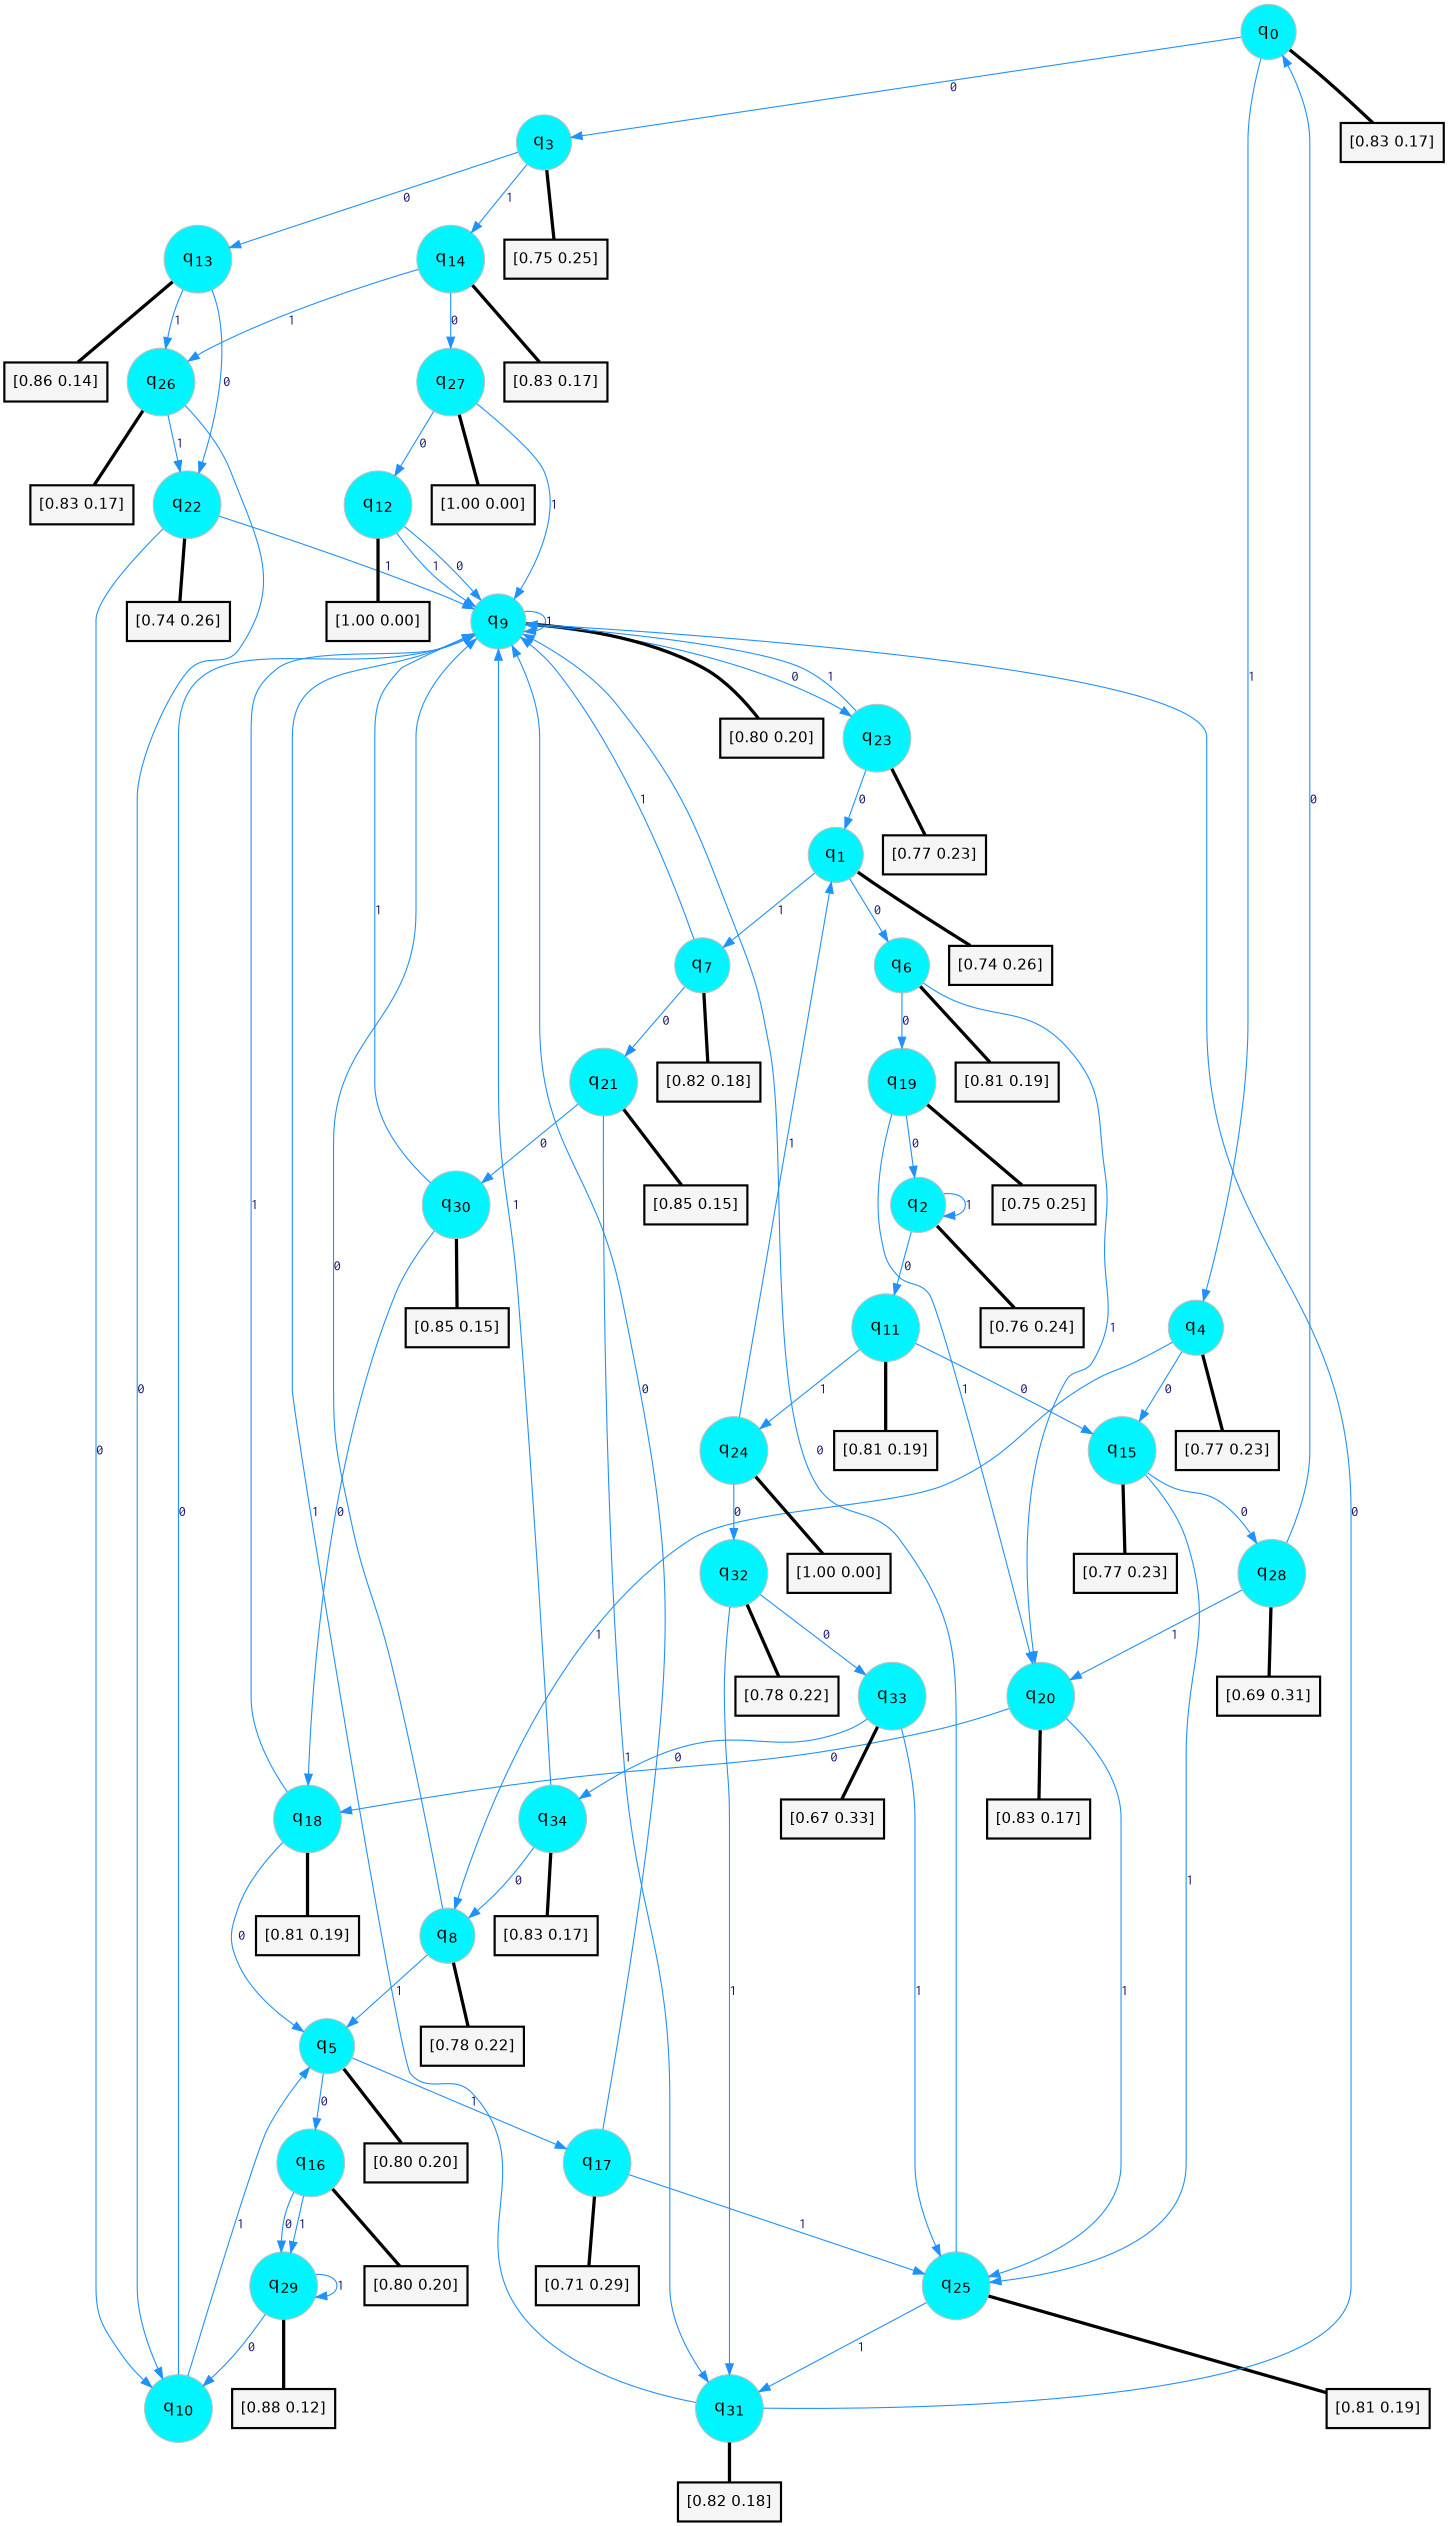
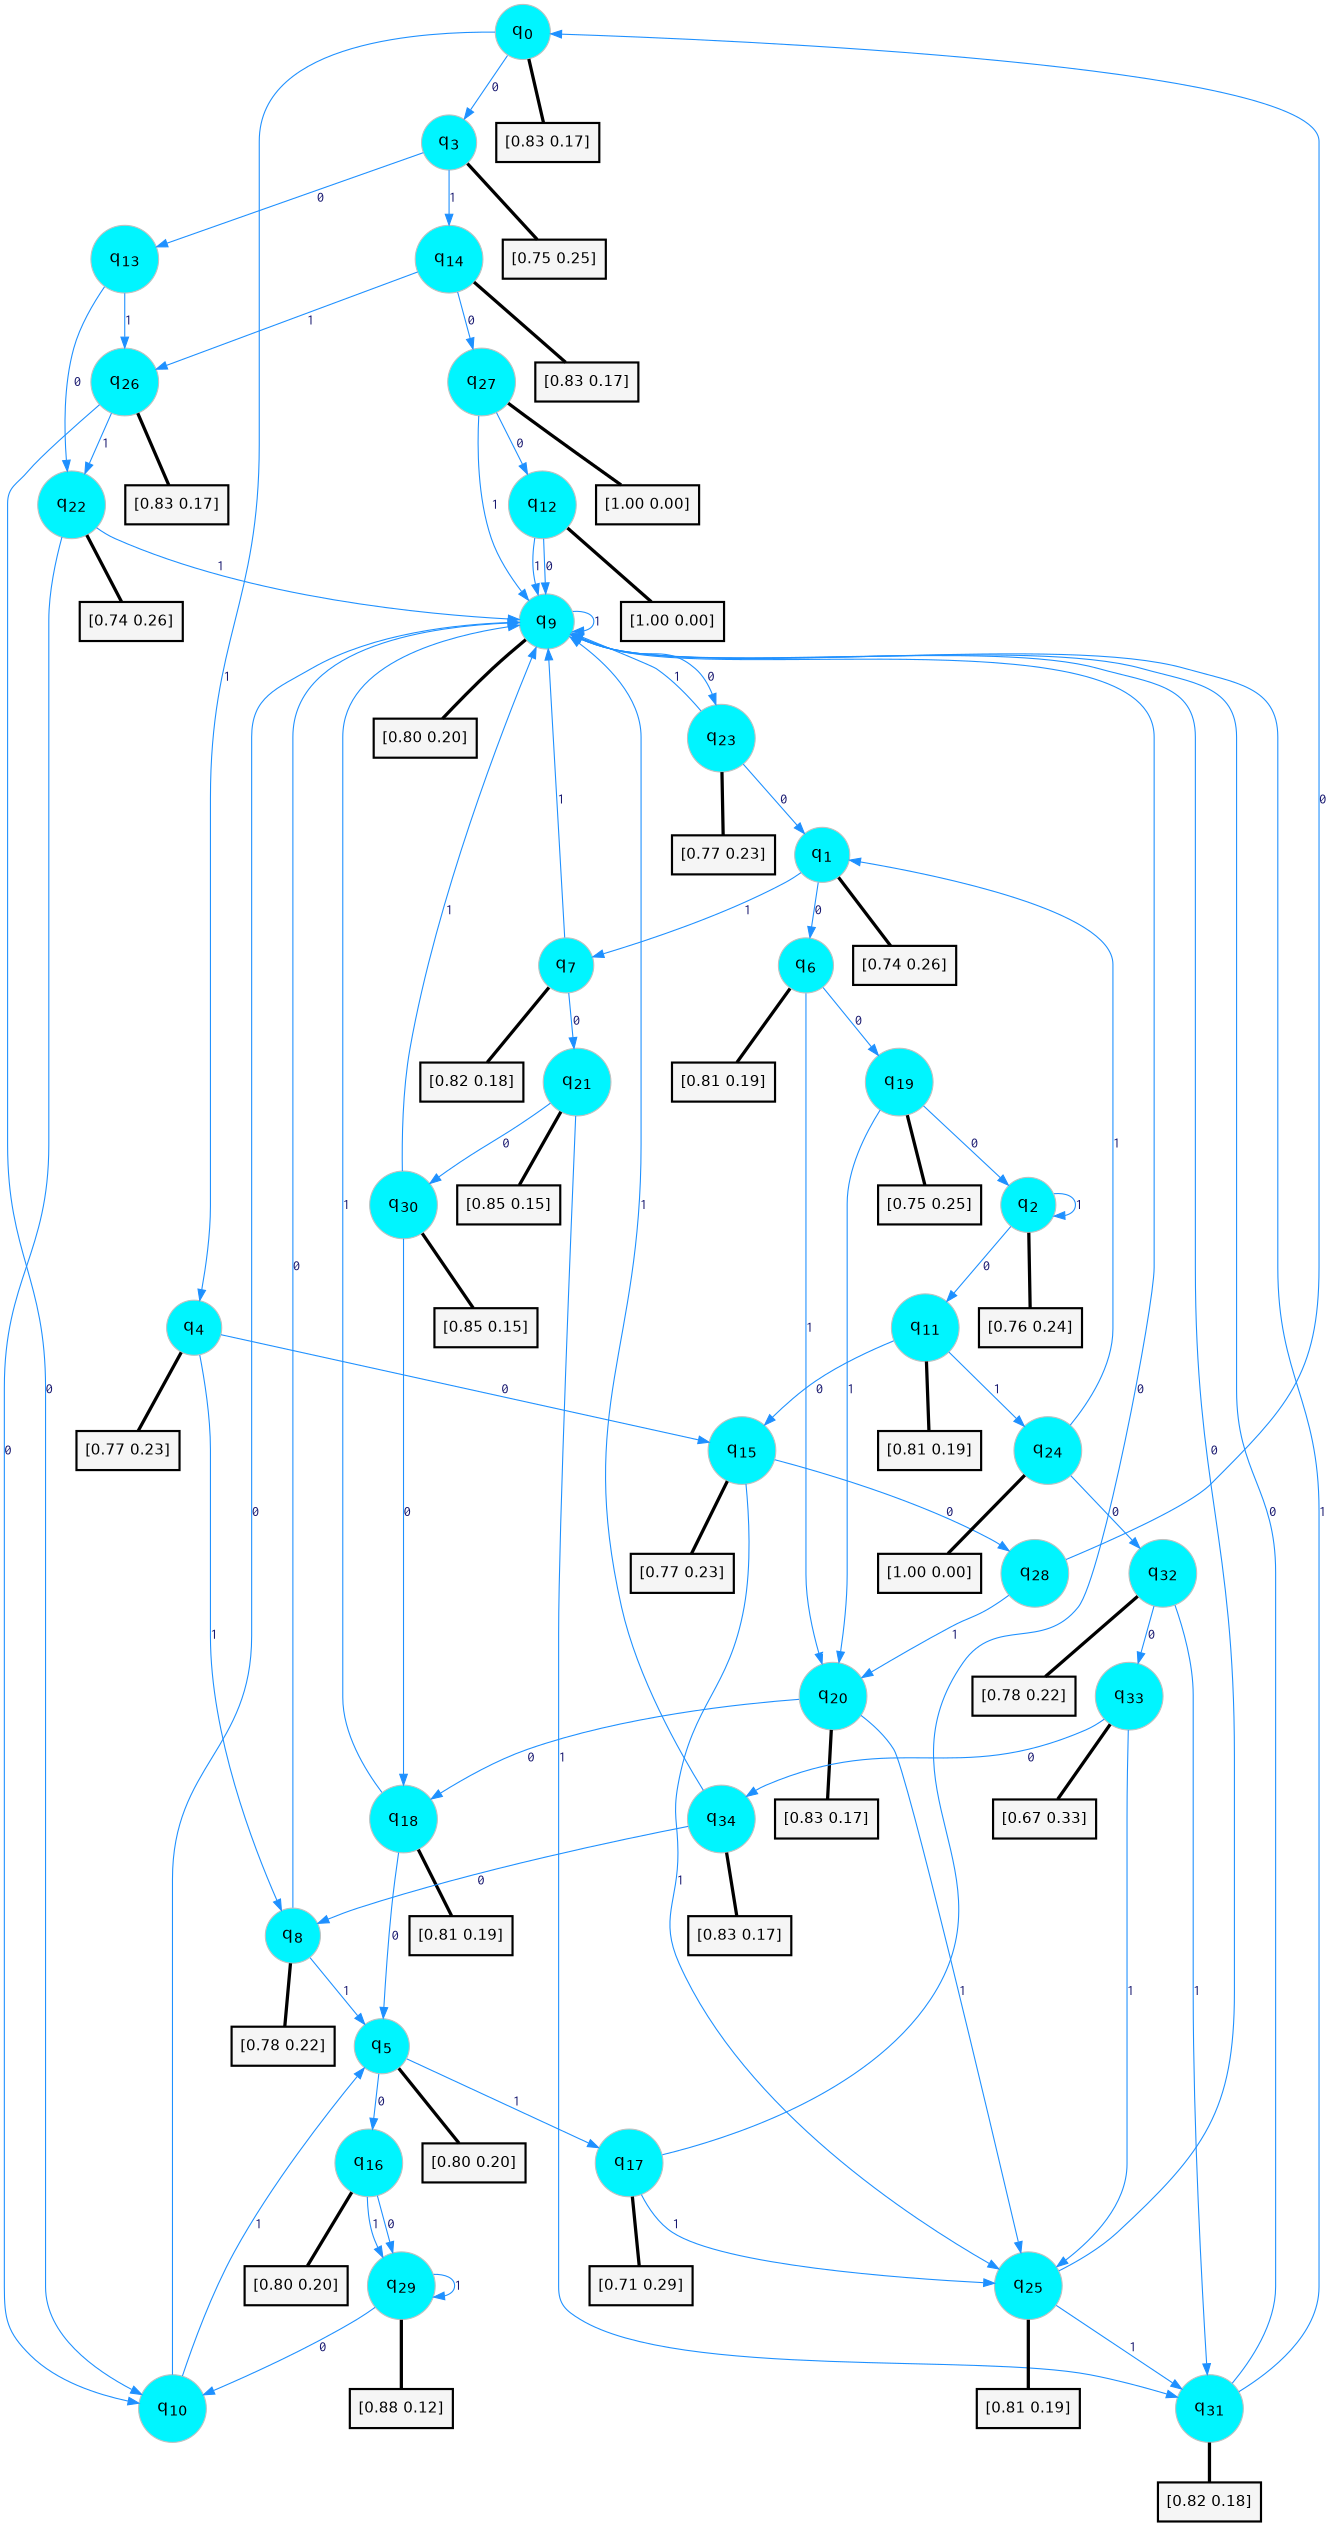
(56, 382) -> none
(1269, 1696) -> none
